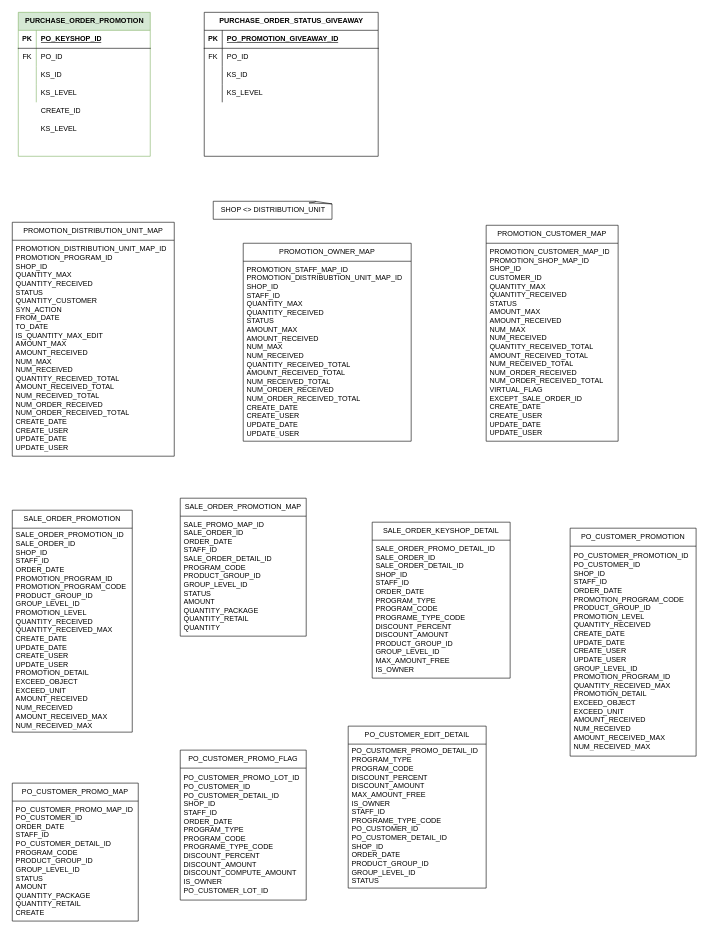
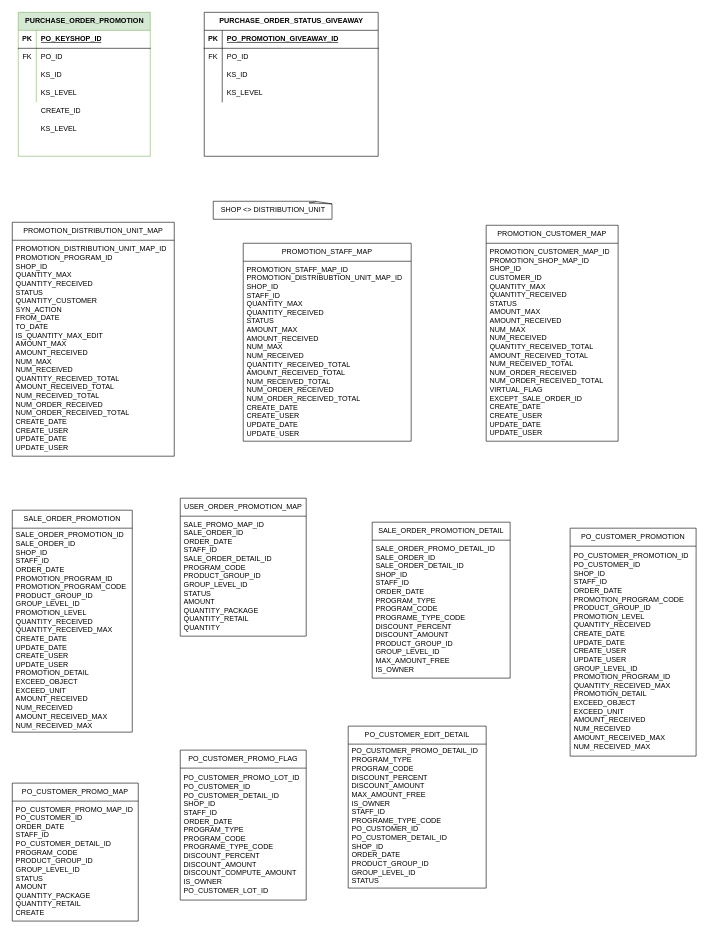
(327, 252) -> (327, 252)
(243, 507) -> (243, 507)
(441, 531) -> (441, 531)
